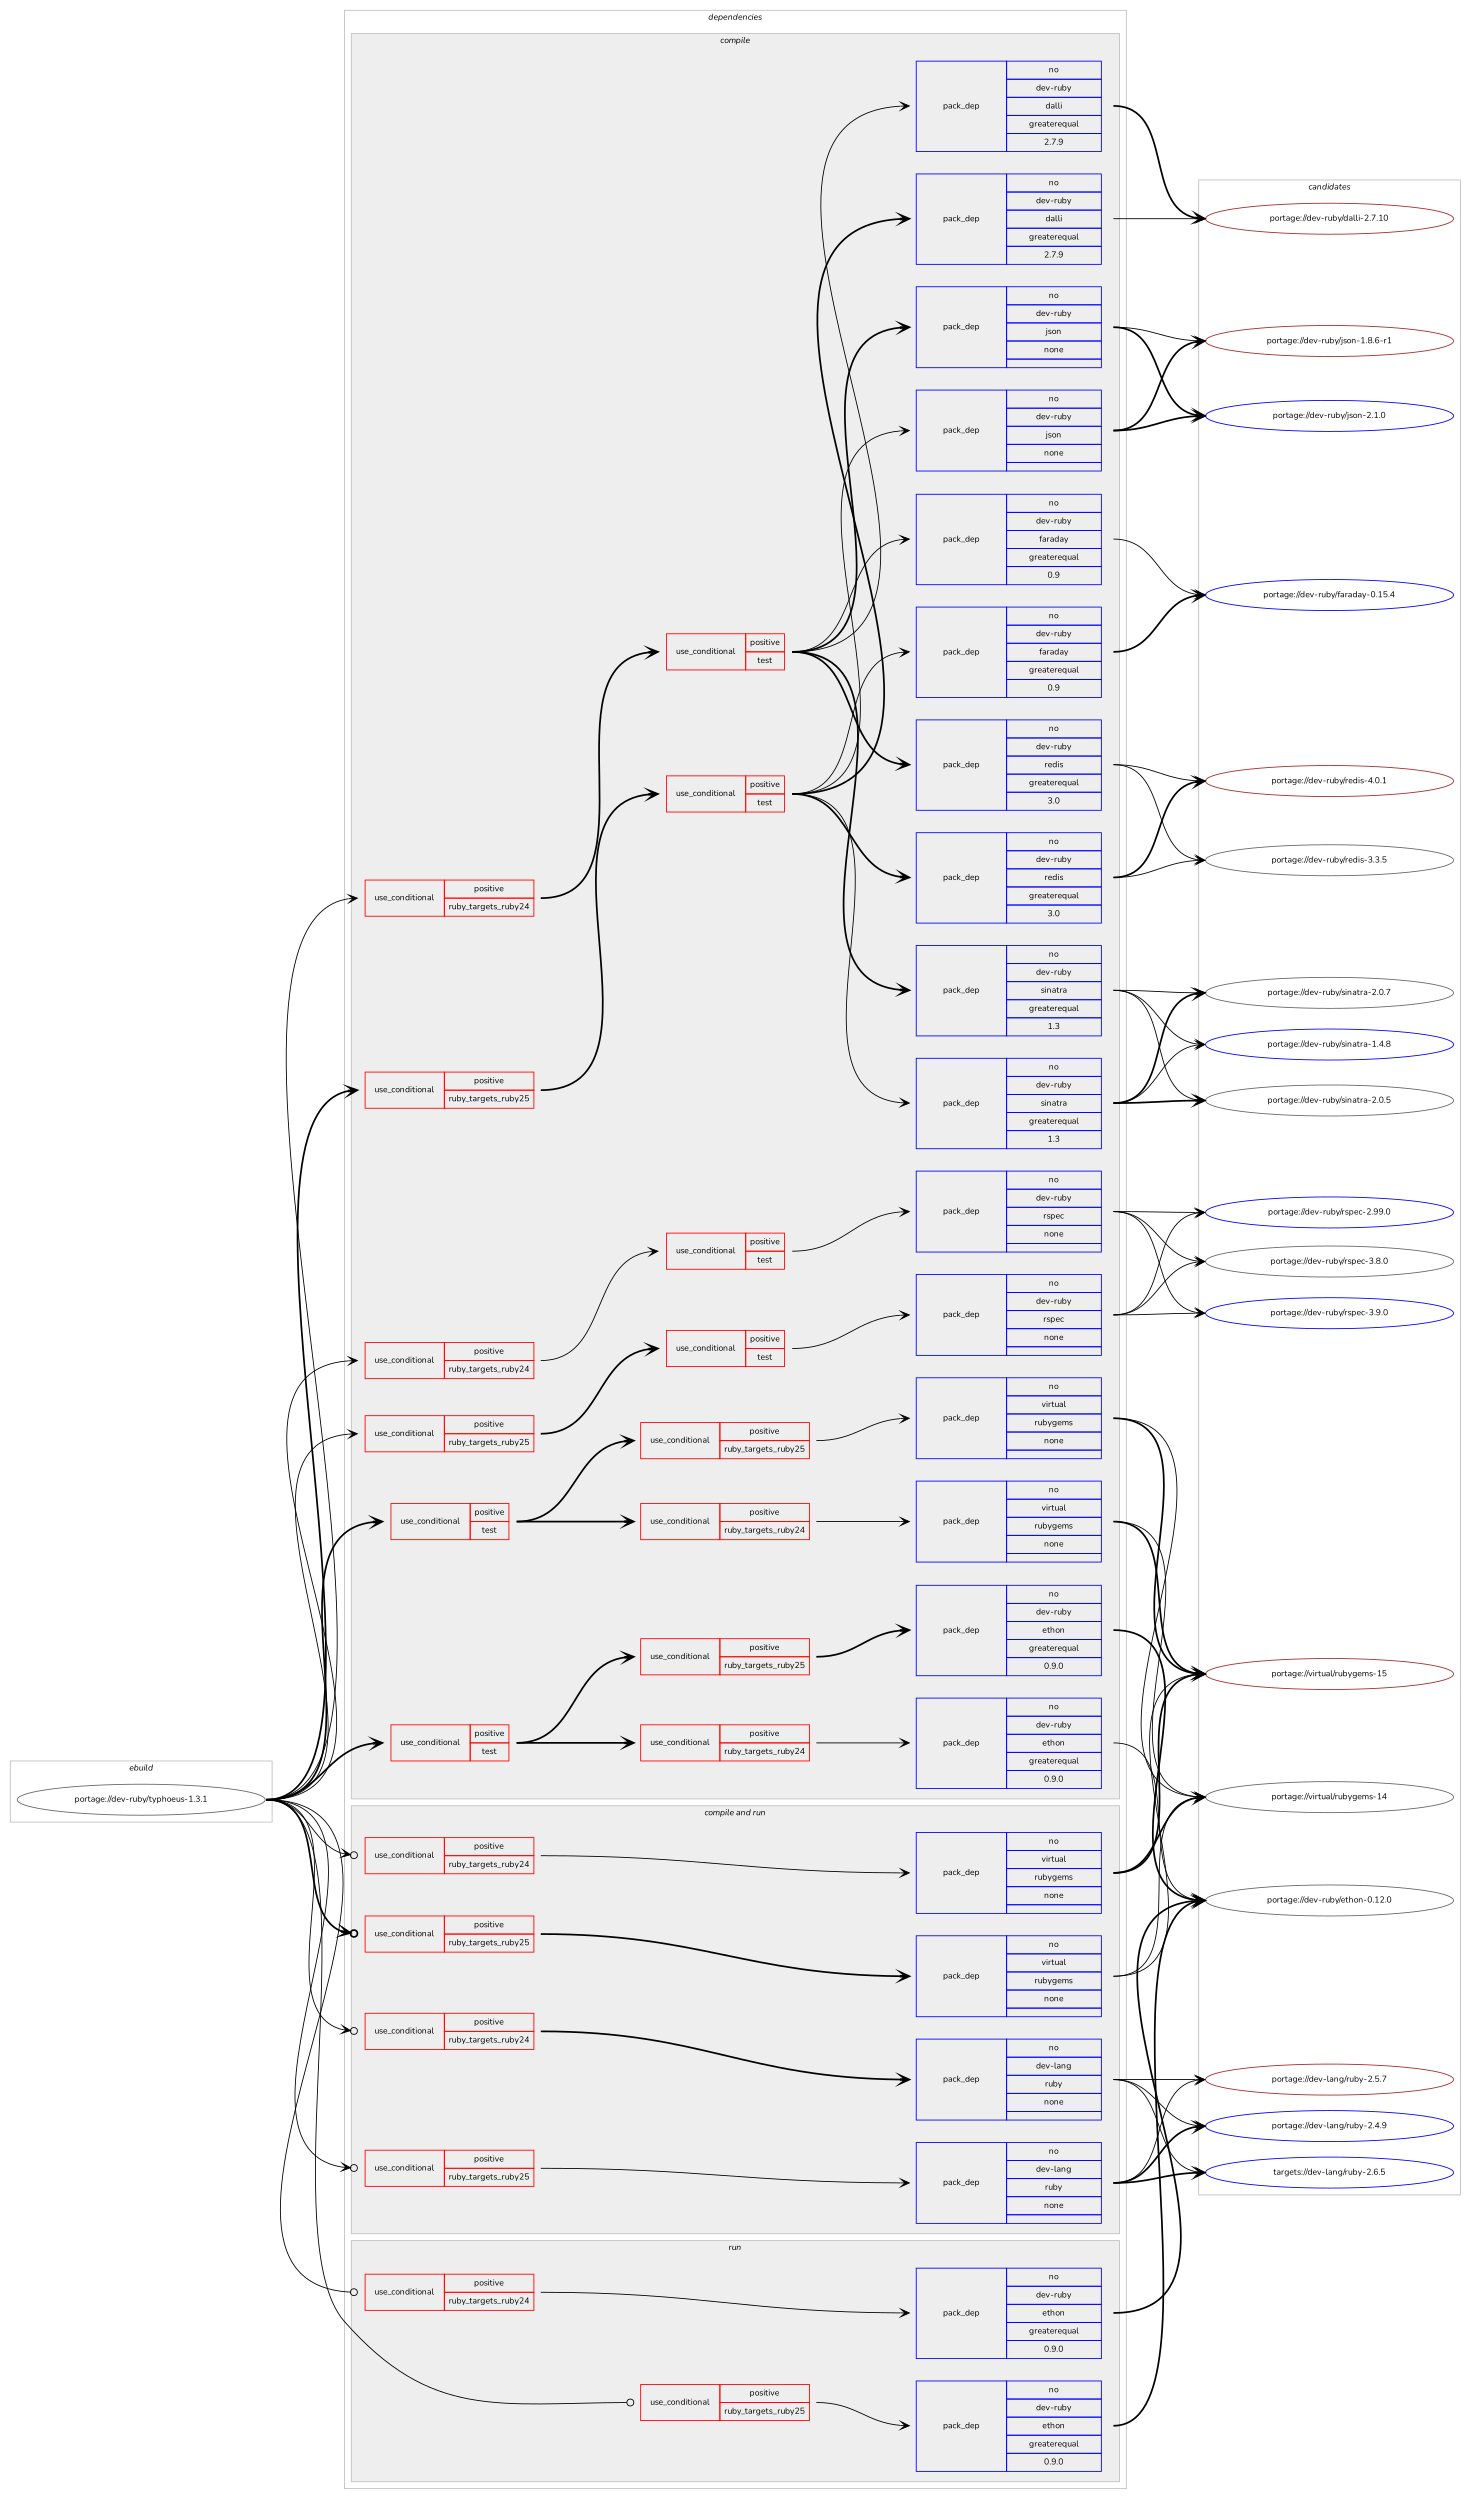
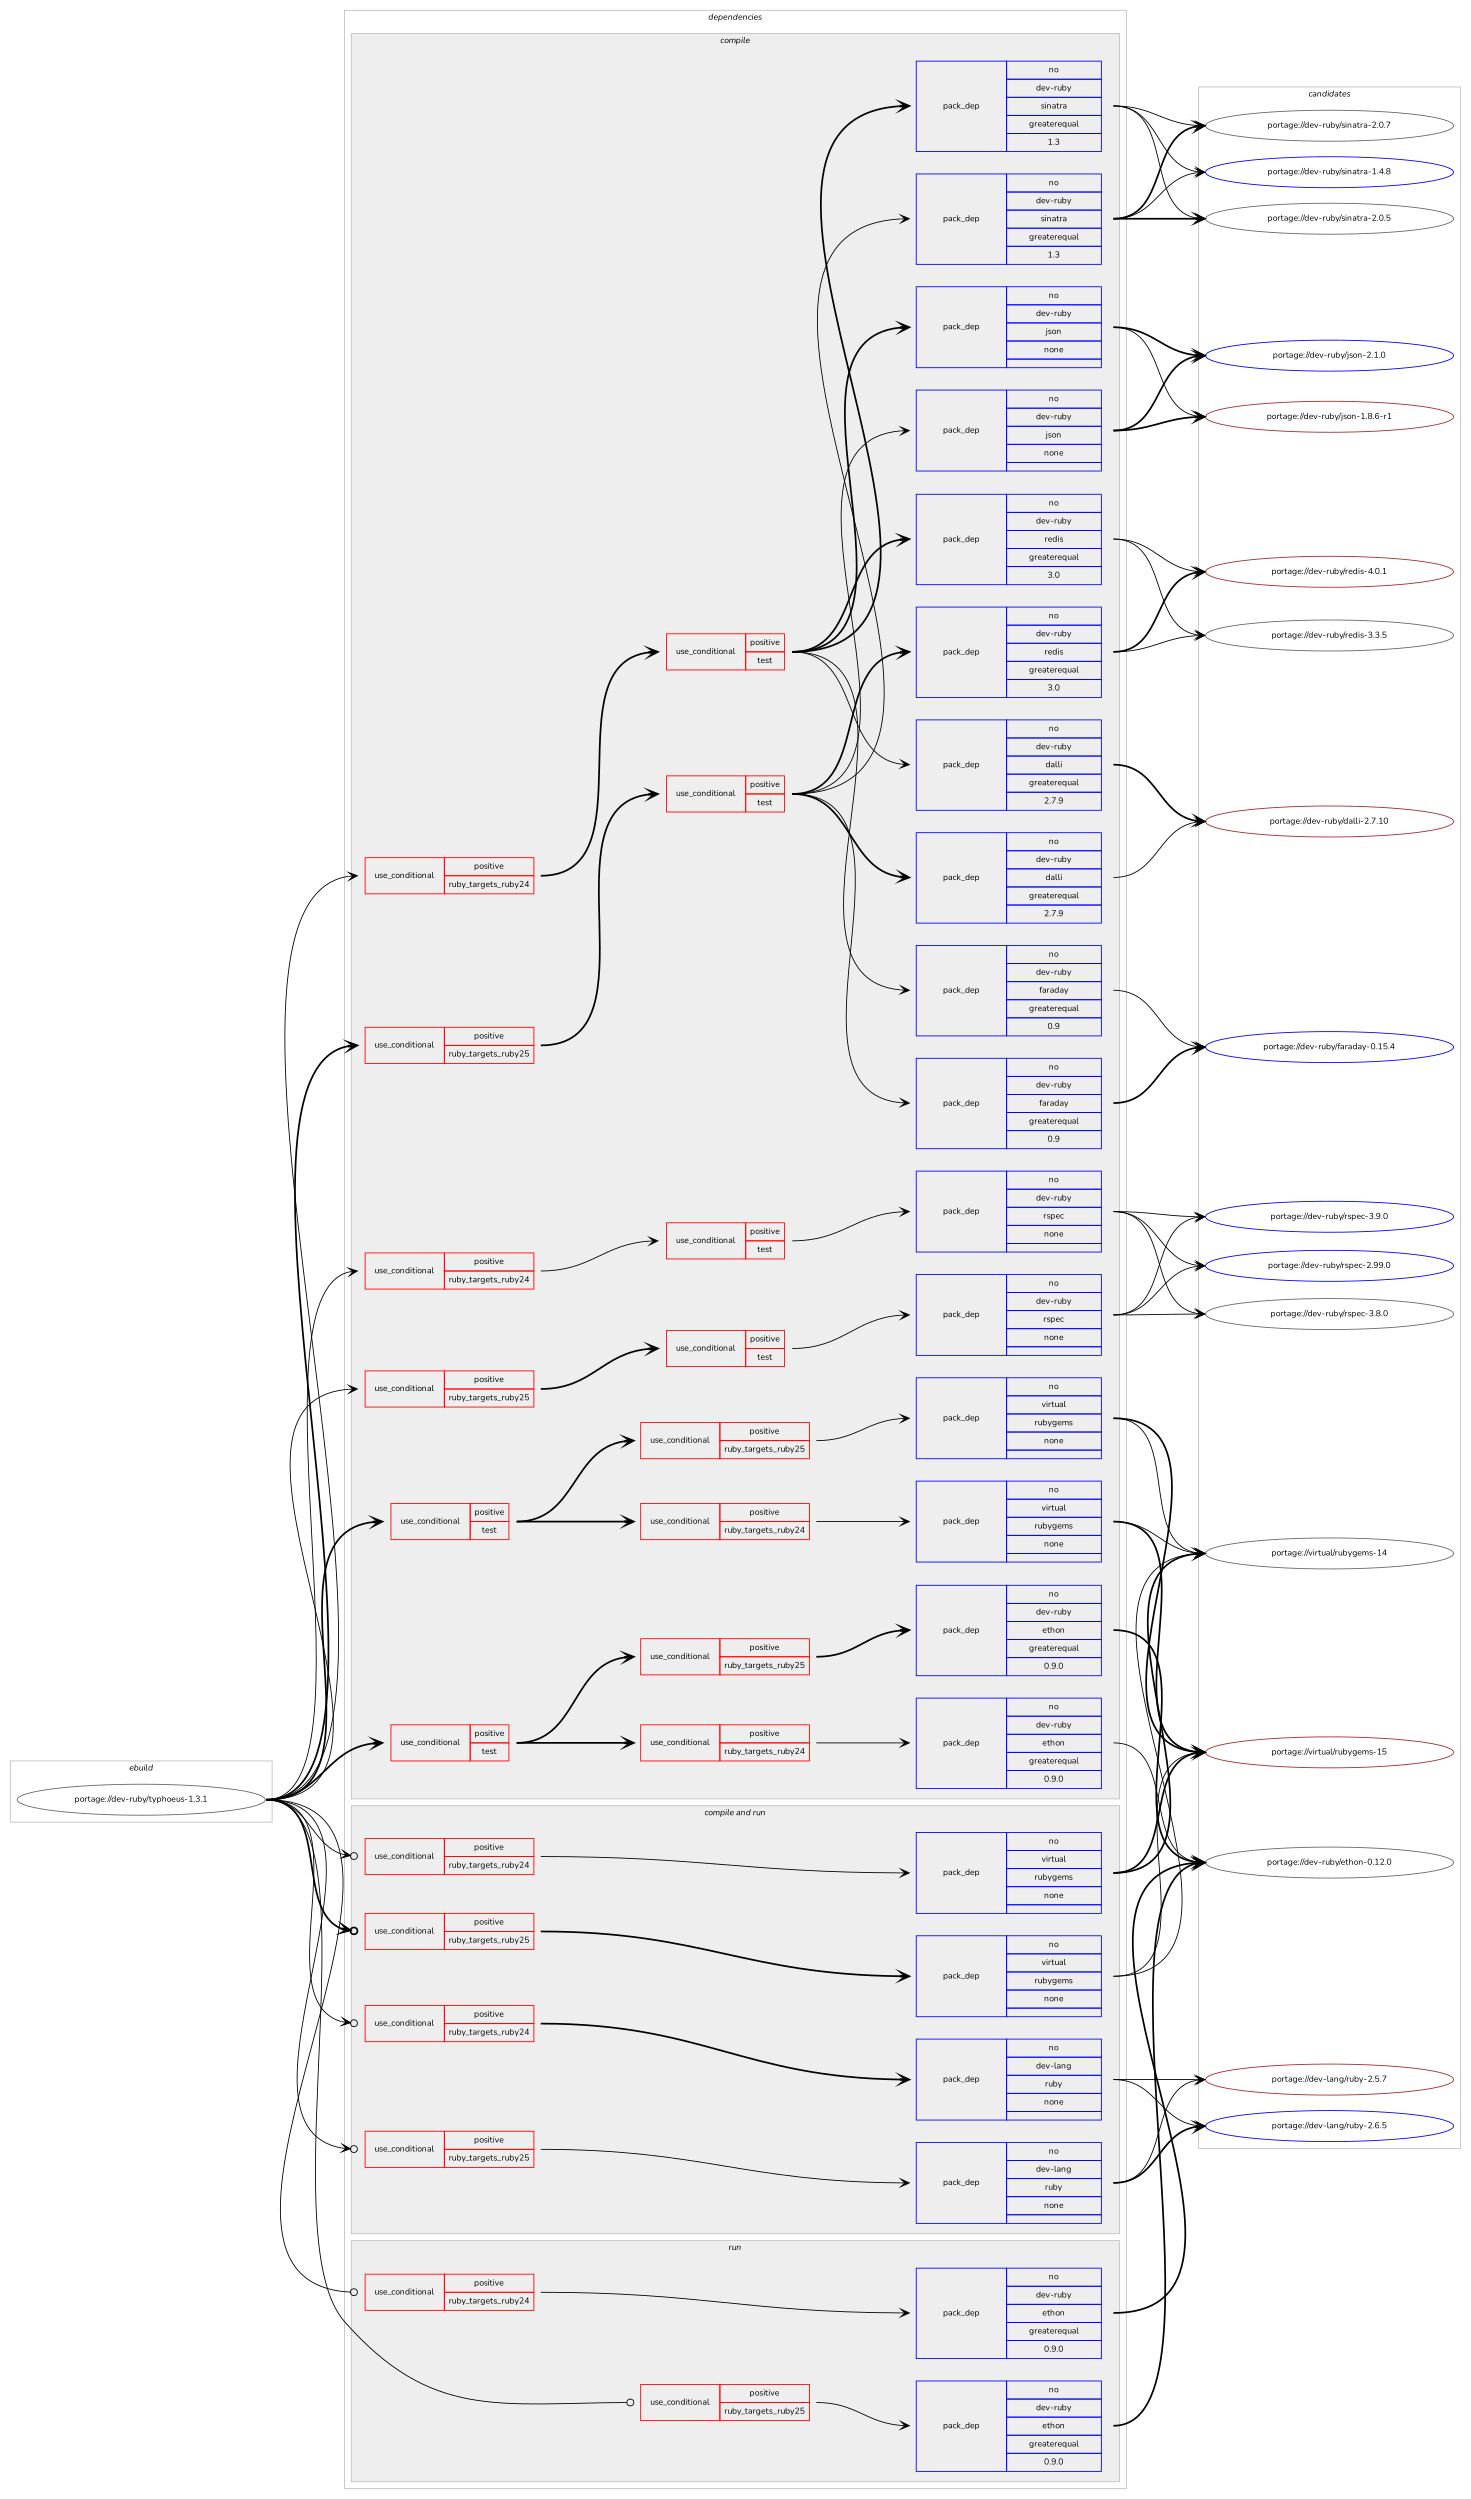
(1330, 2126) -> none
(1330, 2173) -> (1330, 2126)
